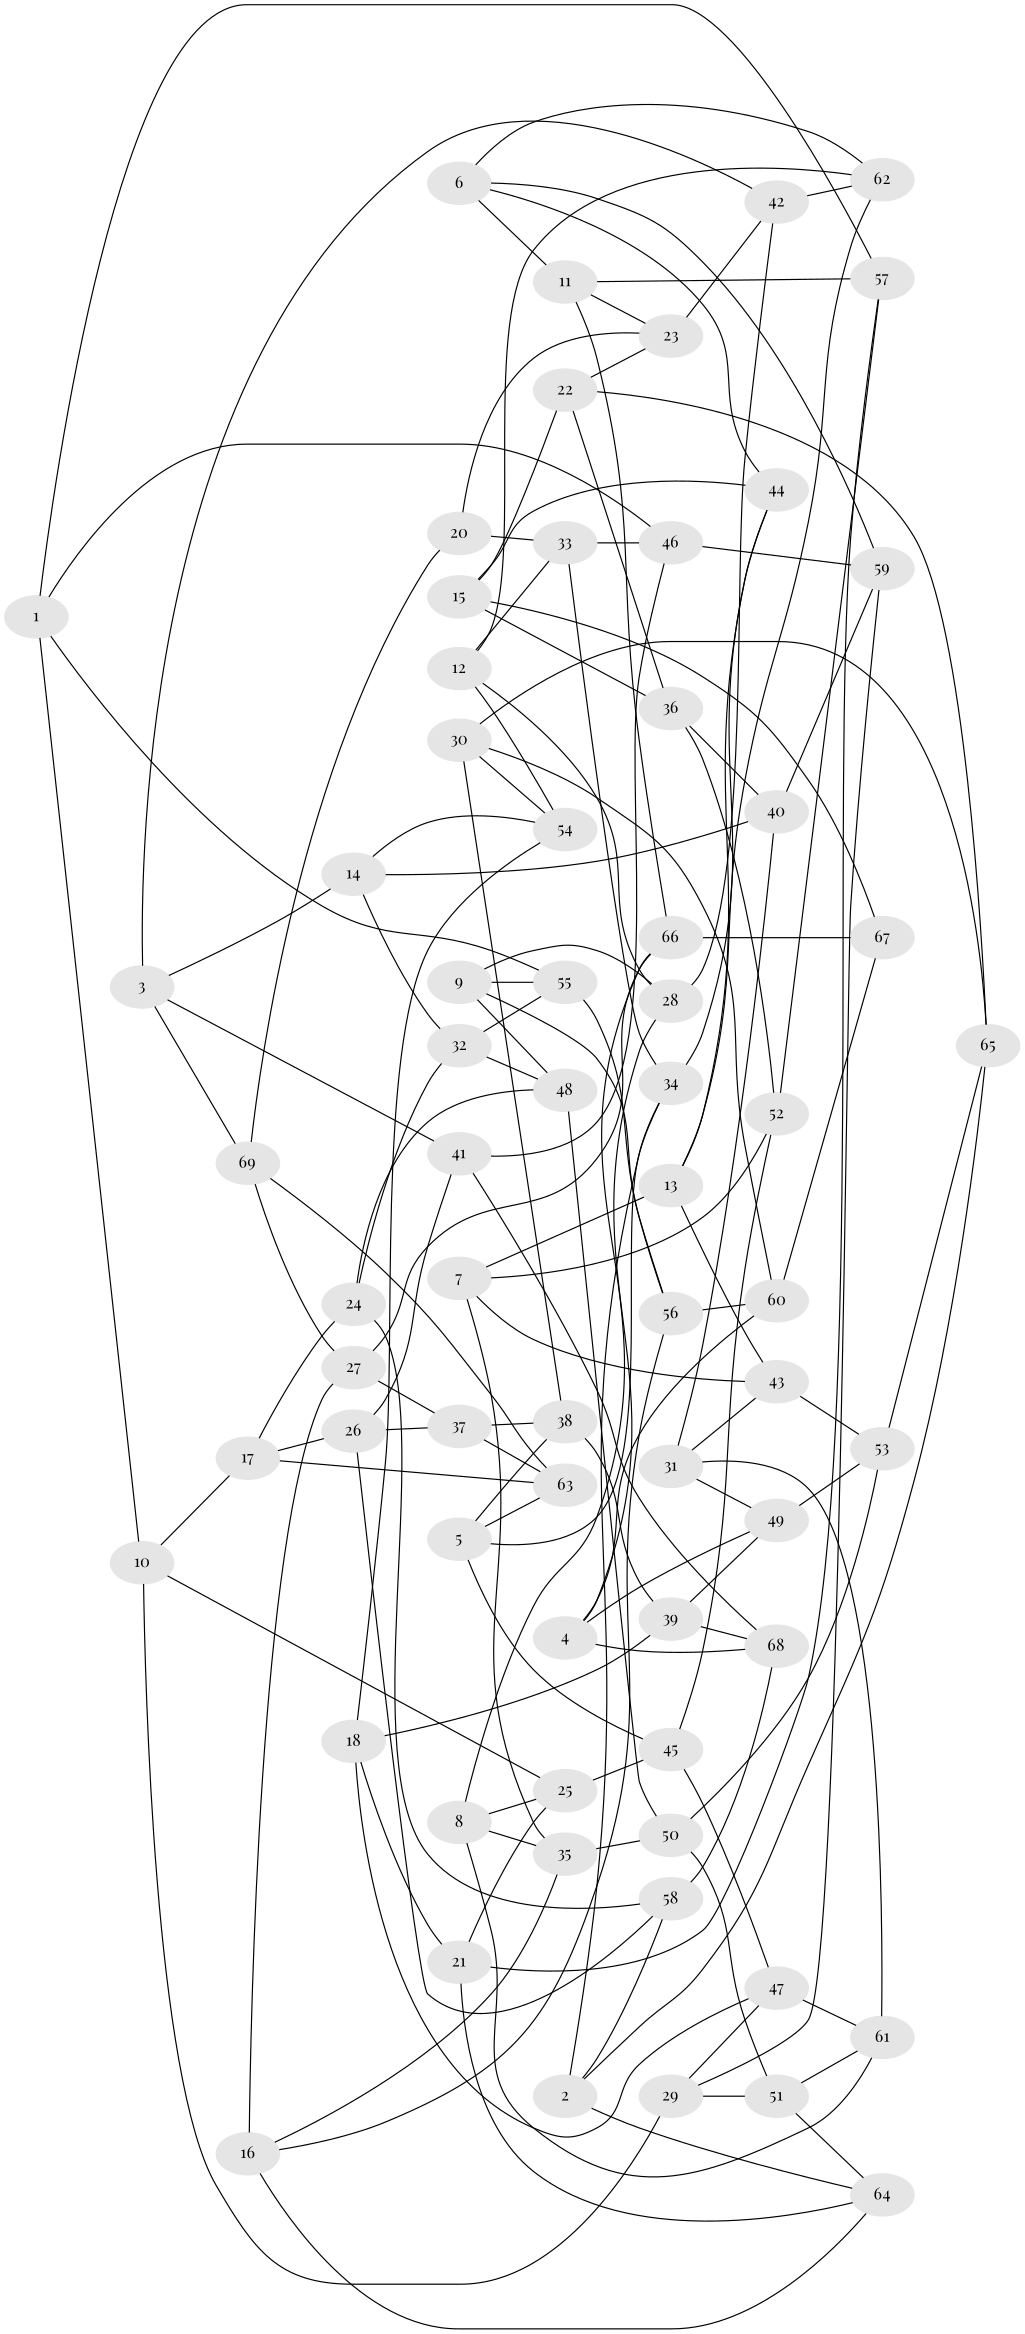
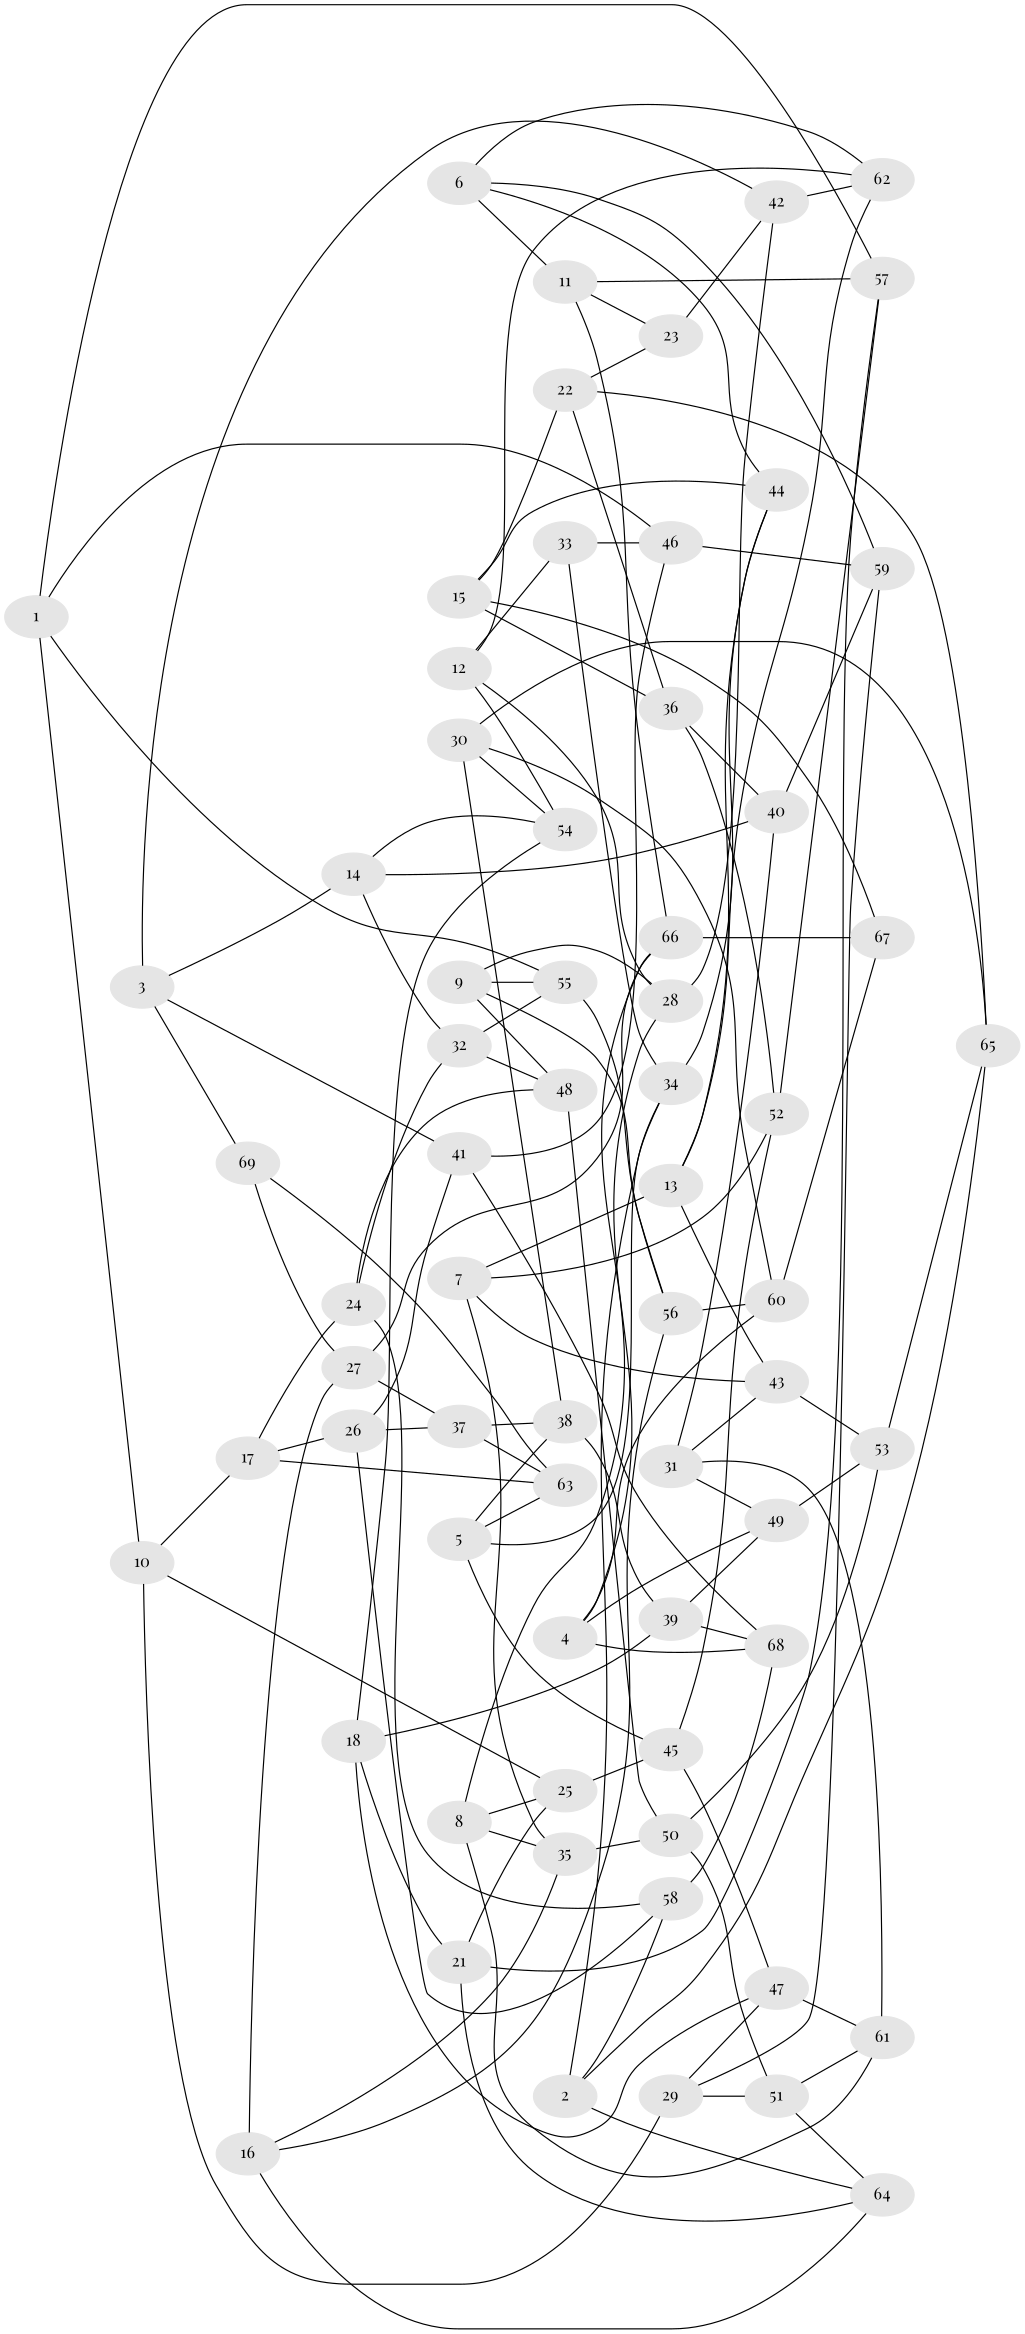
(459, 533) -> none
